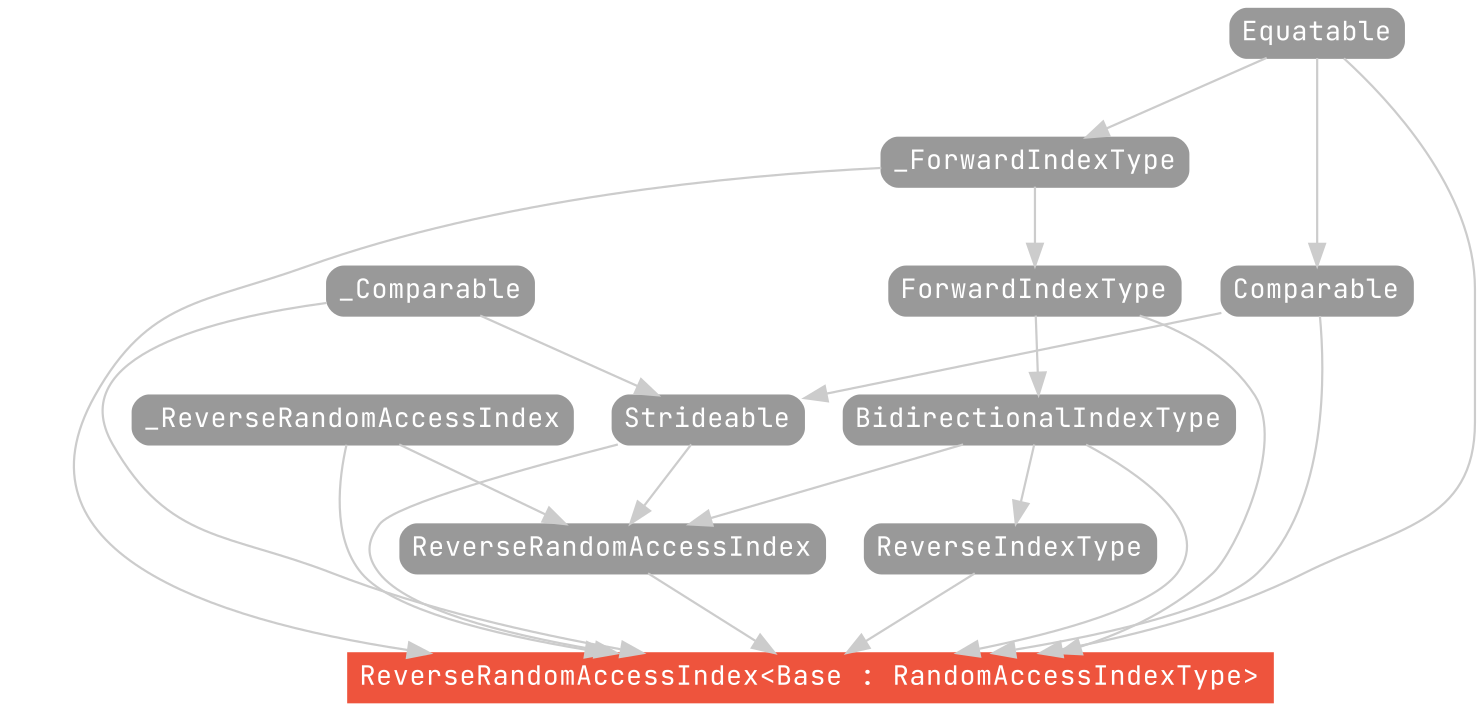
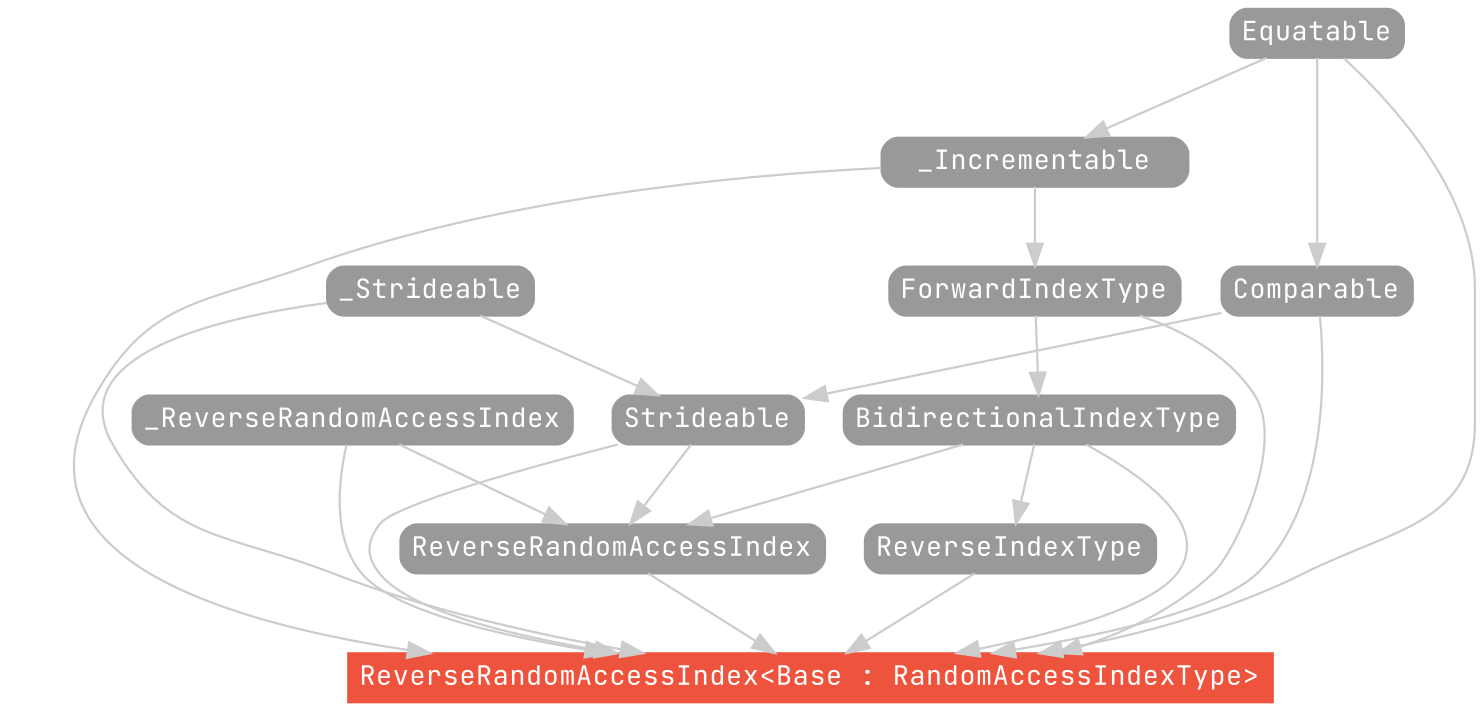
(1035, 162) -> (1035, 162)
(431, 291) -> (431, 291)
